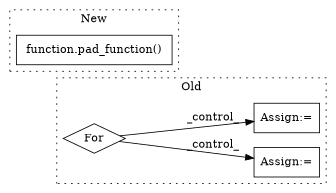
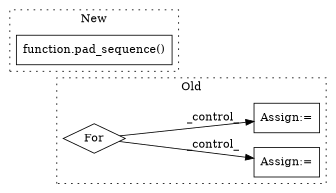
(94, 50) -> (94, 50)
